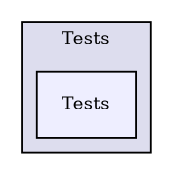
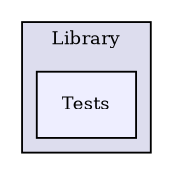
(86, 40) -> (86, 40)
